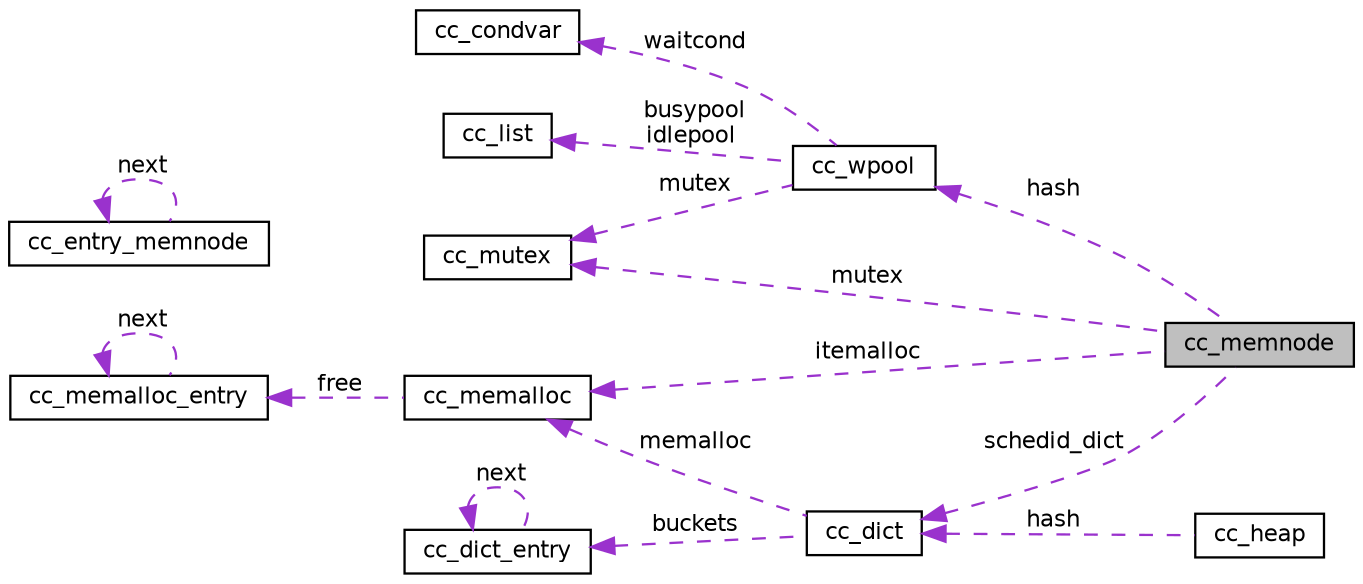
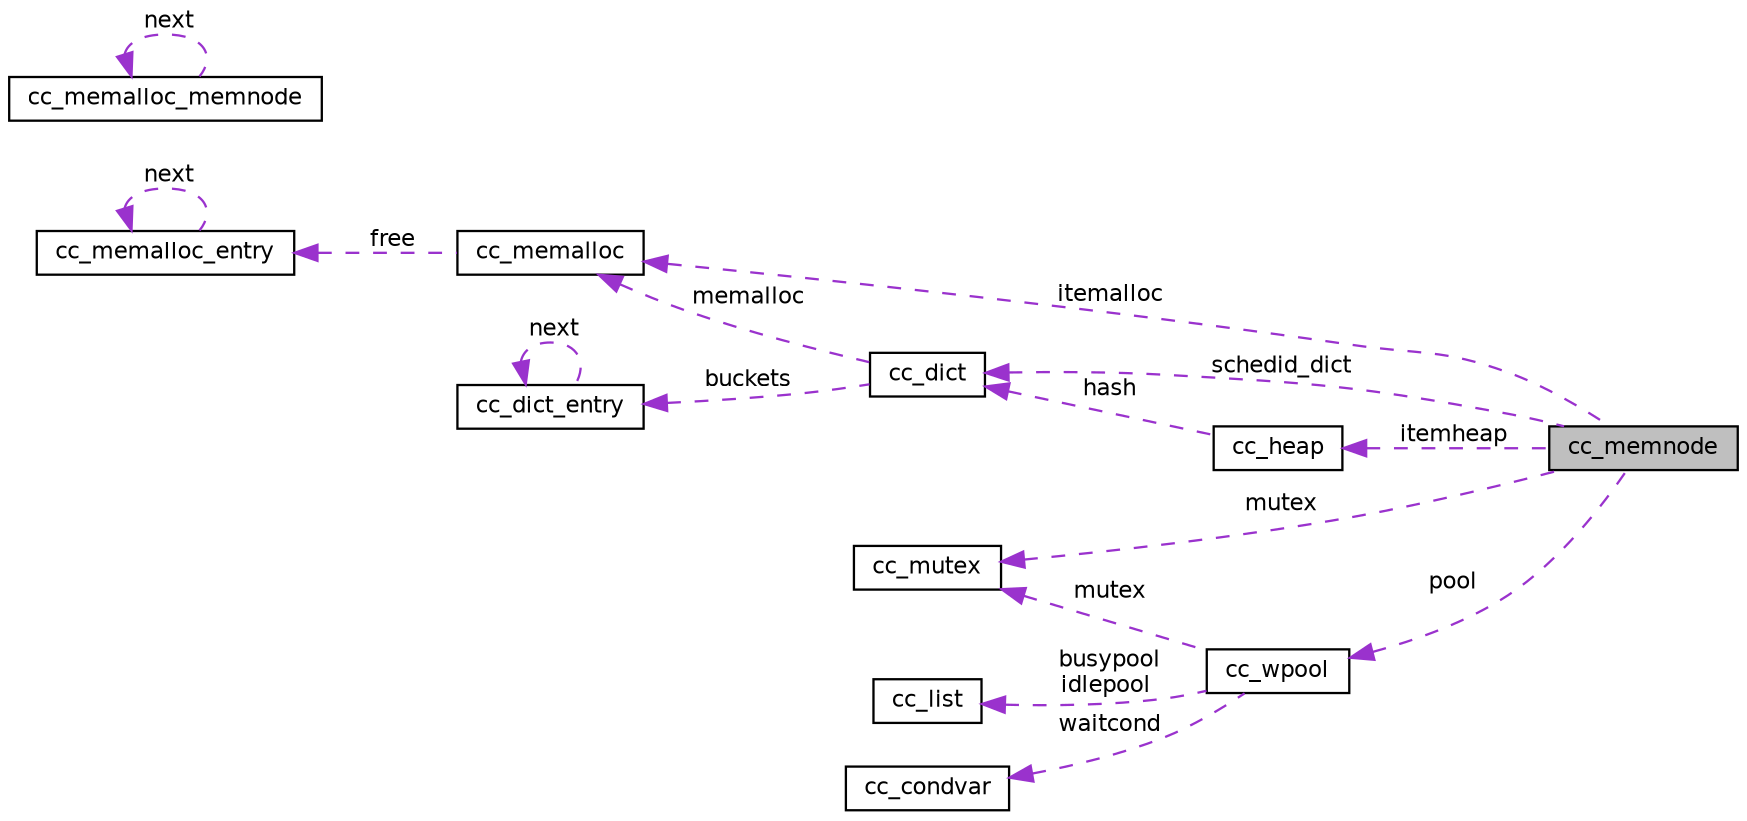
(1050, 190) -> (1450, 583)
(139, 244) -> (166, 99)
none -> (1458, 448)
